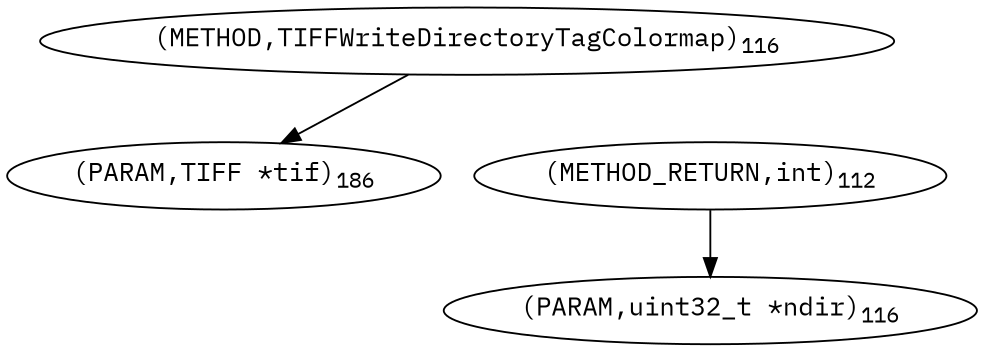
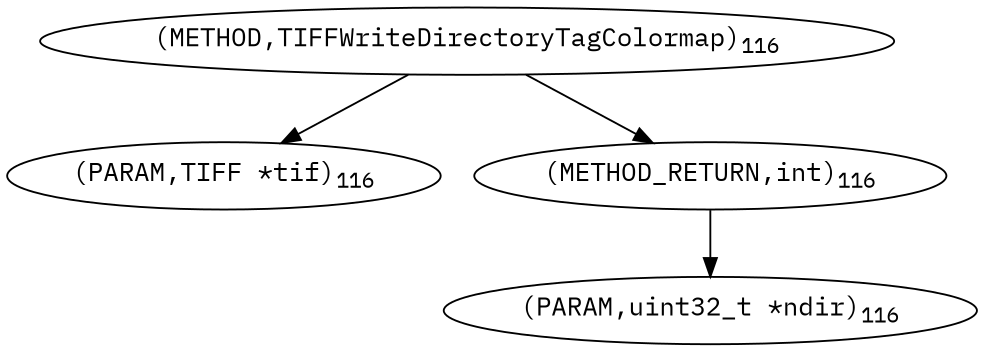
none -> (581, 104)
(356, 173) -> (356, 173)
(857, 173) -> (857, 173)
